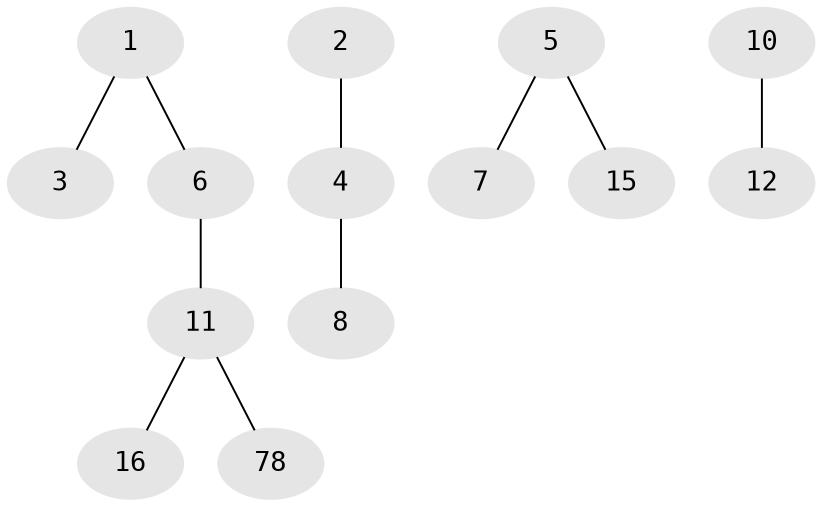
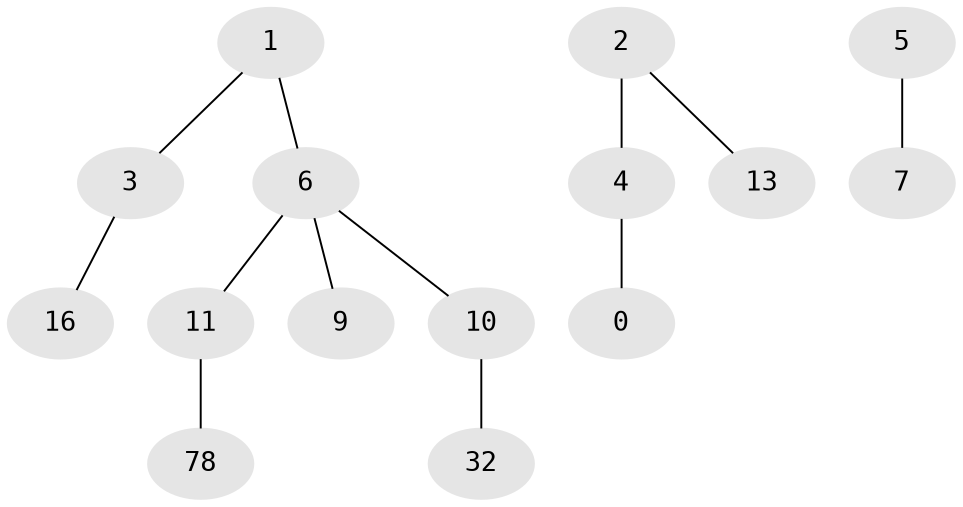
(622, 183) -> none
(762, 183) -> (481, 464)
none -> (762, 183)
none -> (394, 253)
(341, 323) -> (622, 323)
none -> (341, 323)
(166, 394) -> (95, 253)
